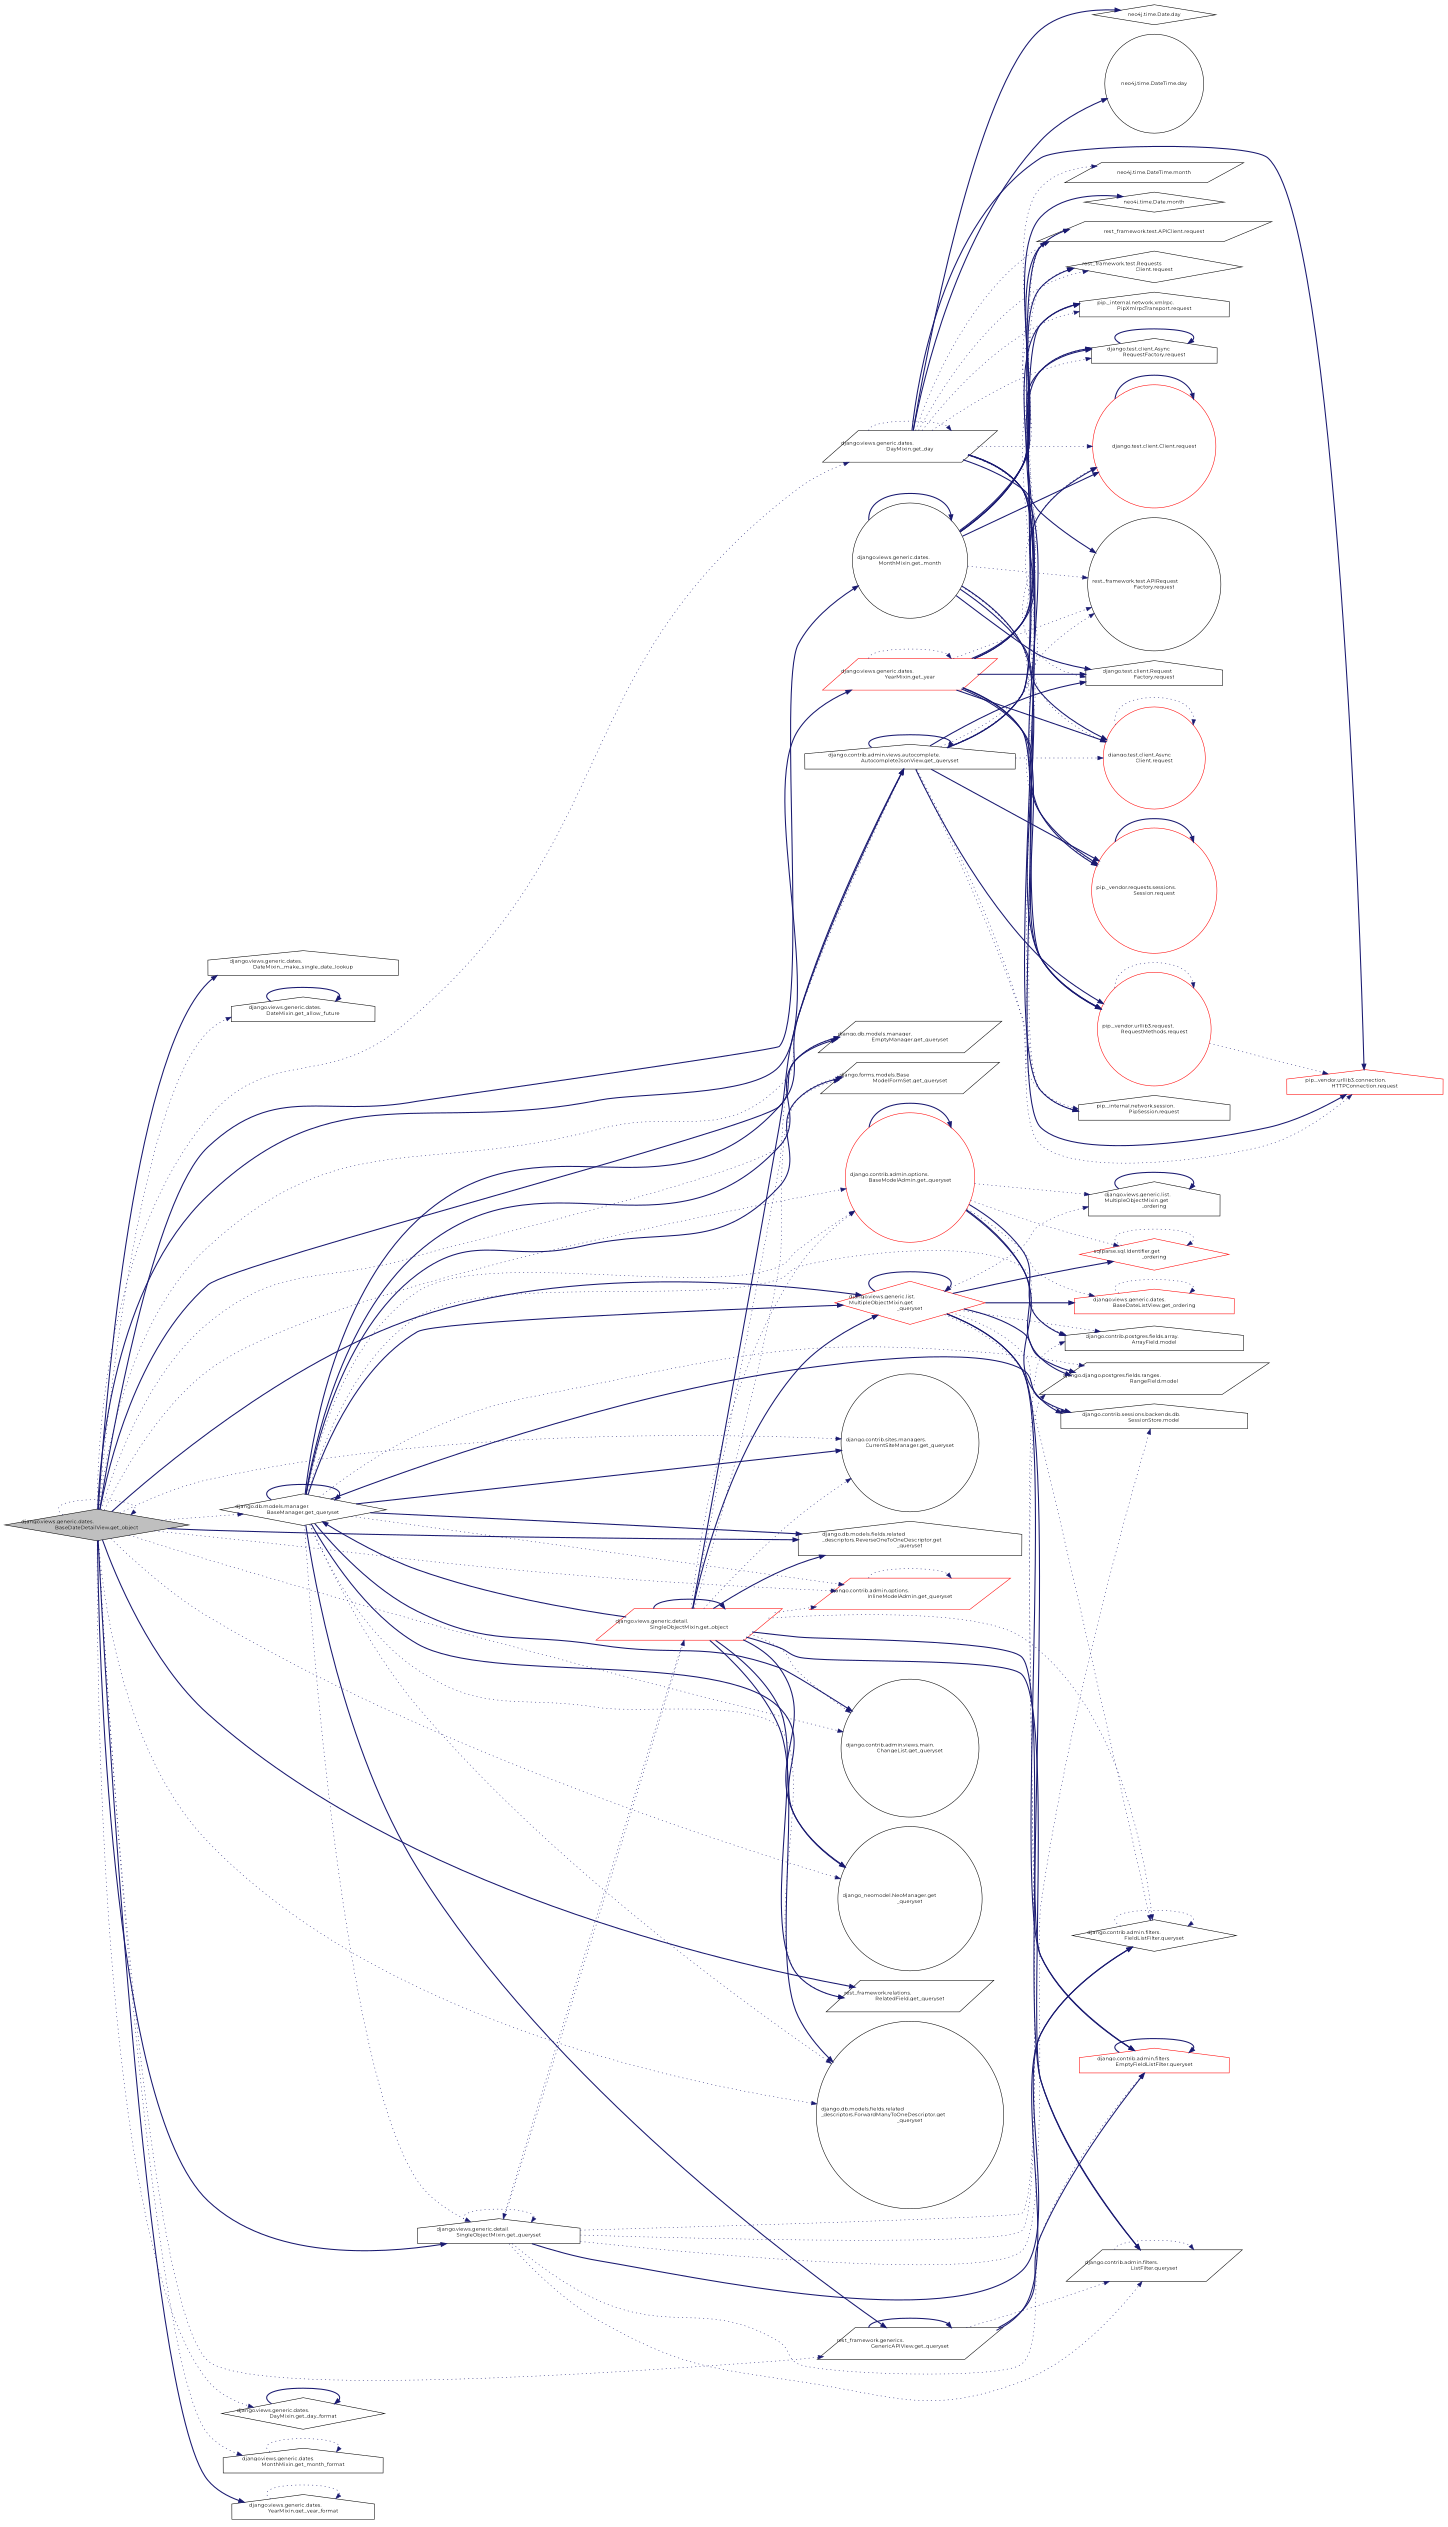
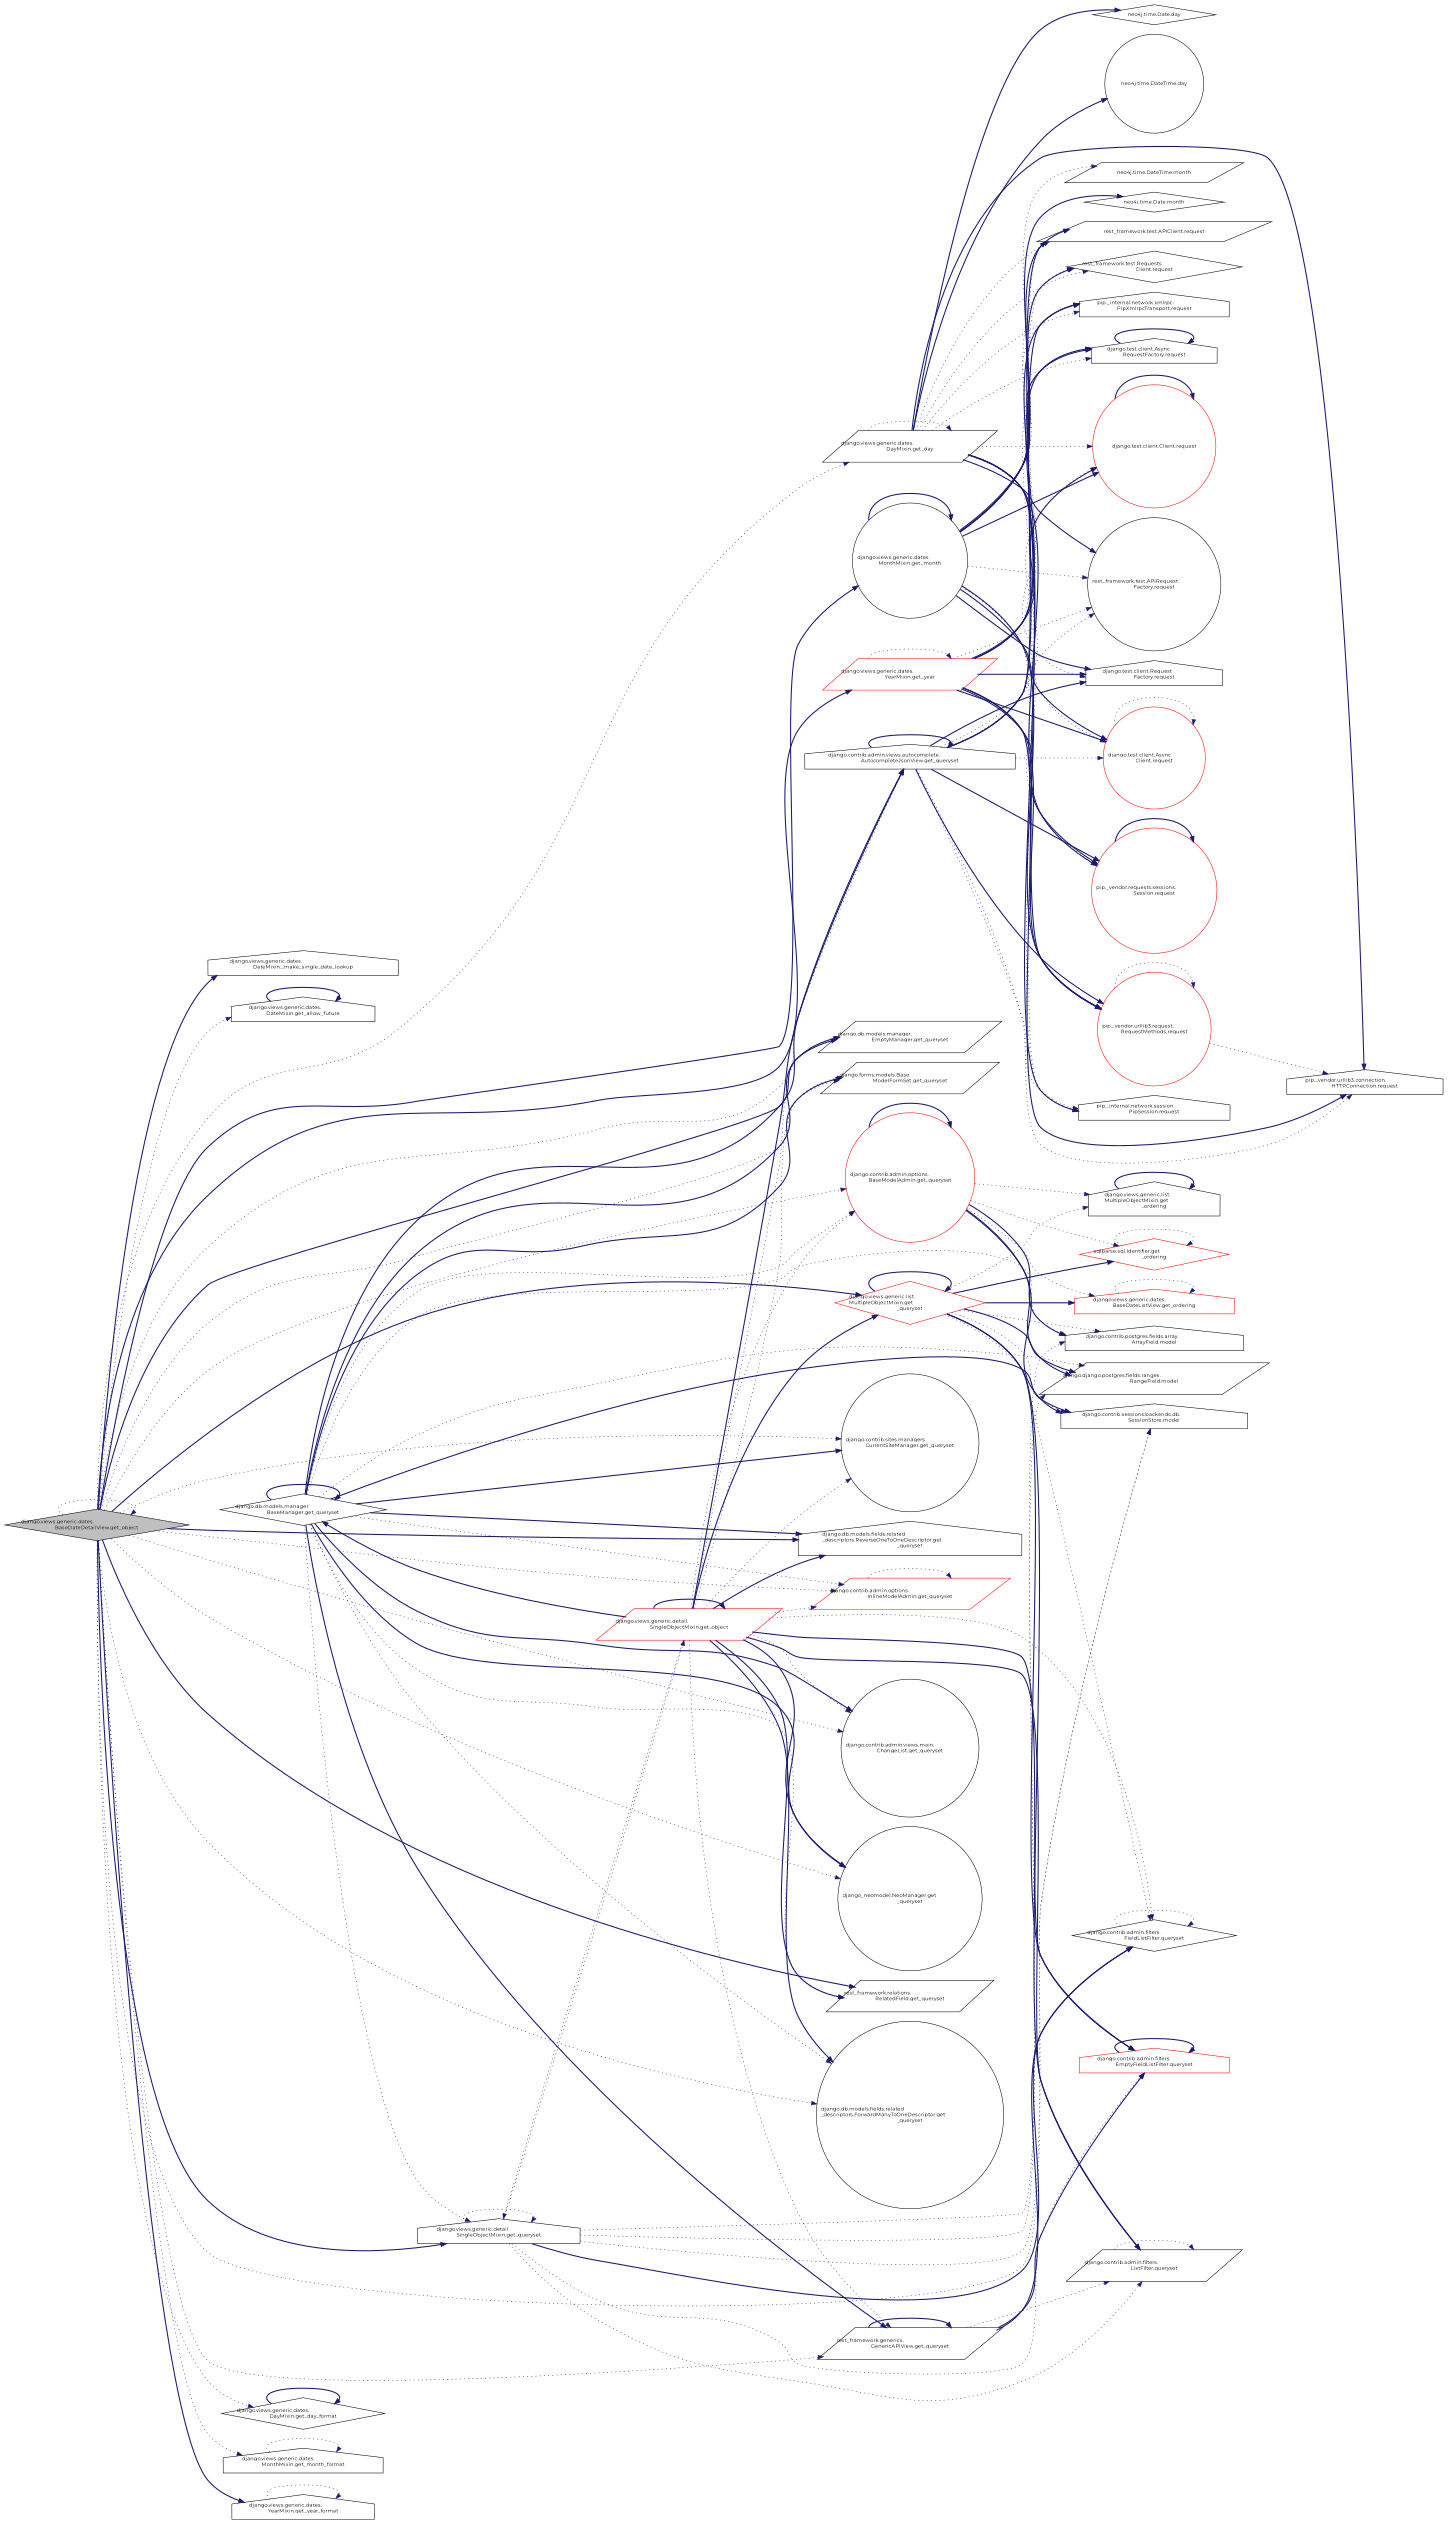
(1365, 1083) -> (1365, 1083)
(527, 1320) -> none
(200, 1517) -> (673, 2305)
none -> (730, 2002)
